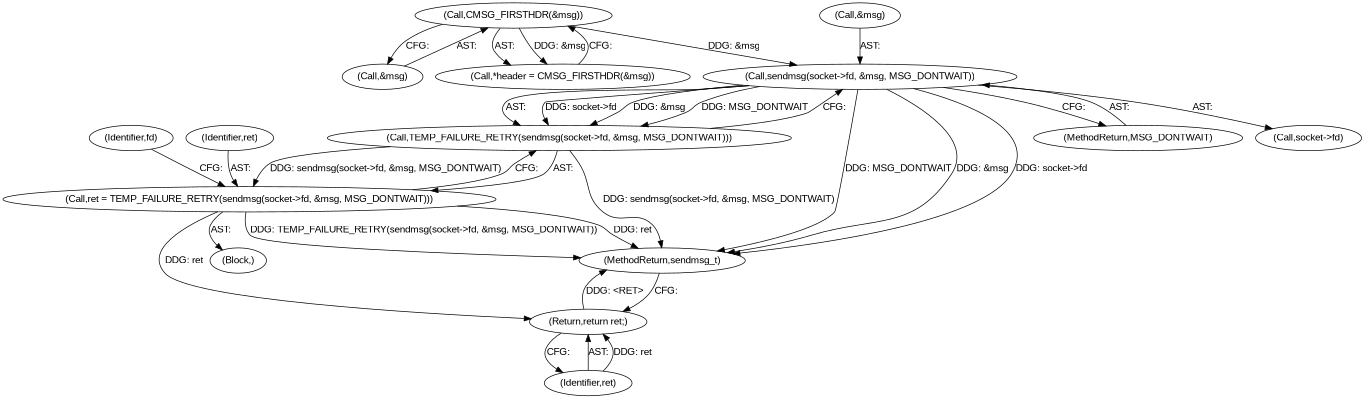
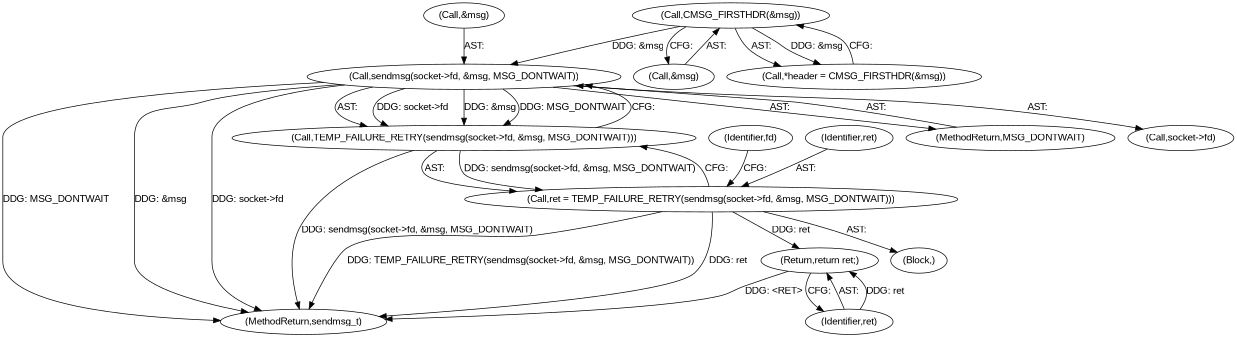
(1075, 107) -> (781, 107)
(649, 294) -> none
